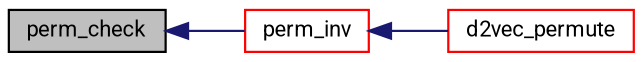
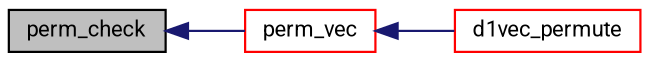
(307, 31) -> (310, 31)
(541, 31) -> (548, 31)
